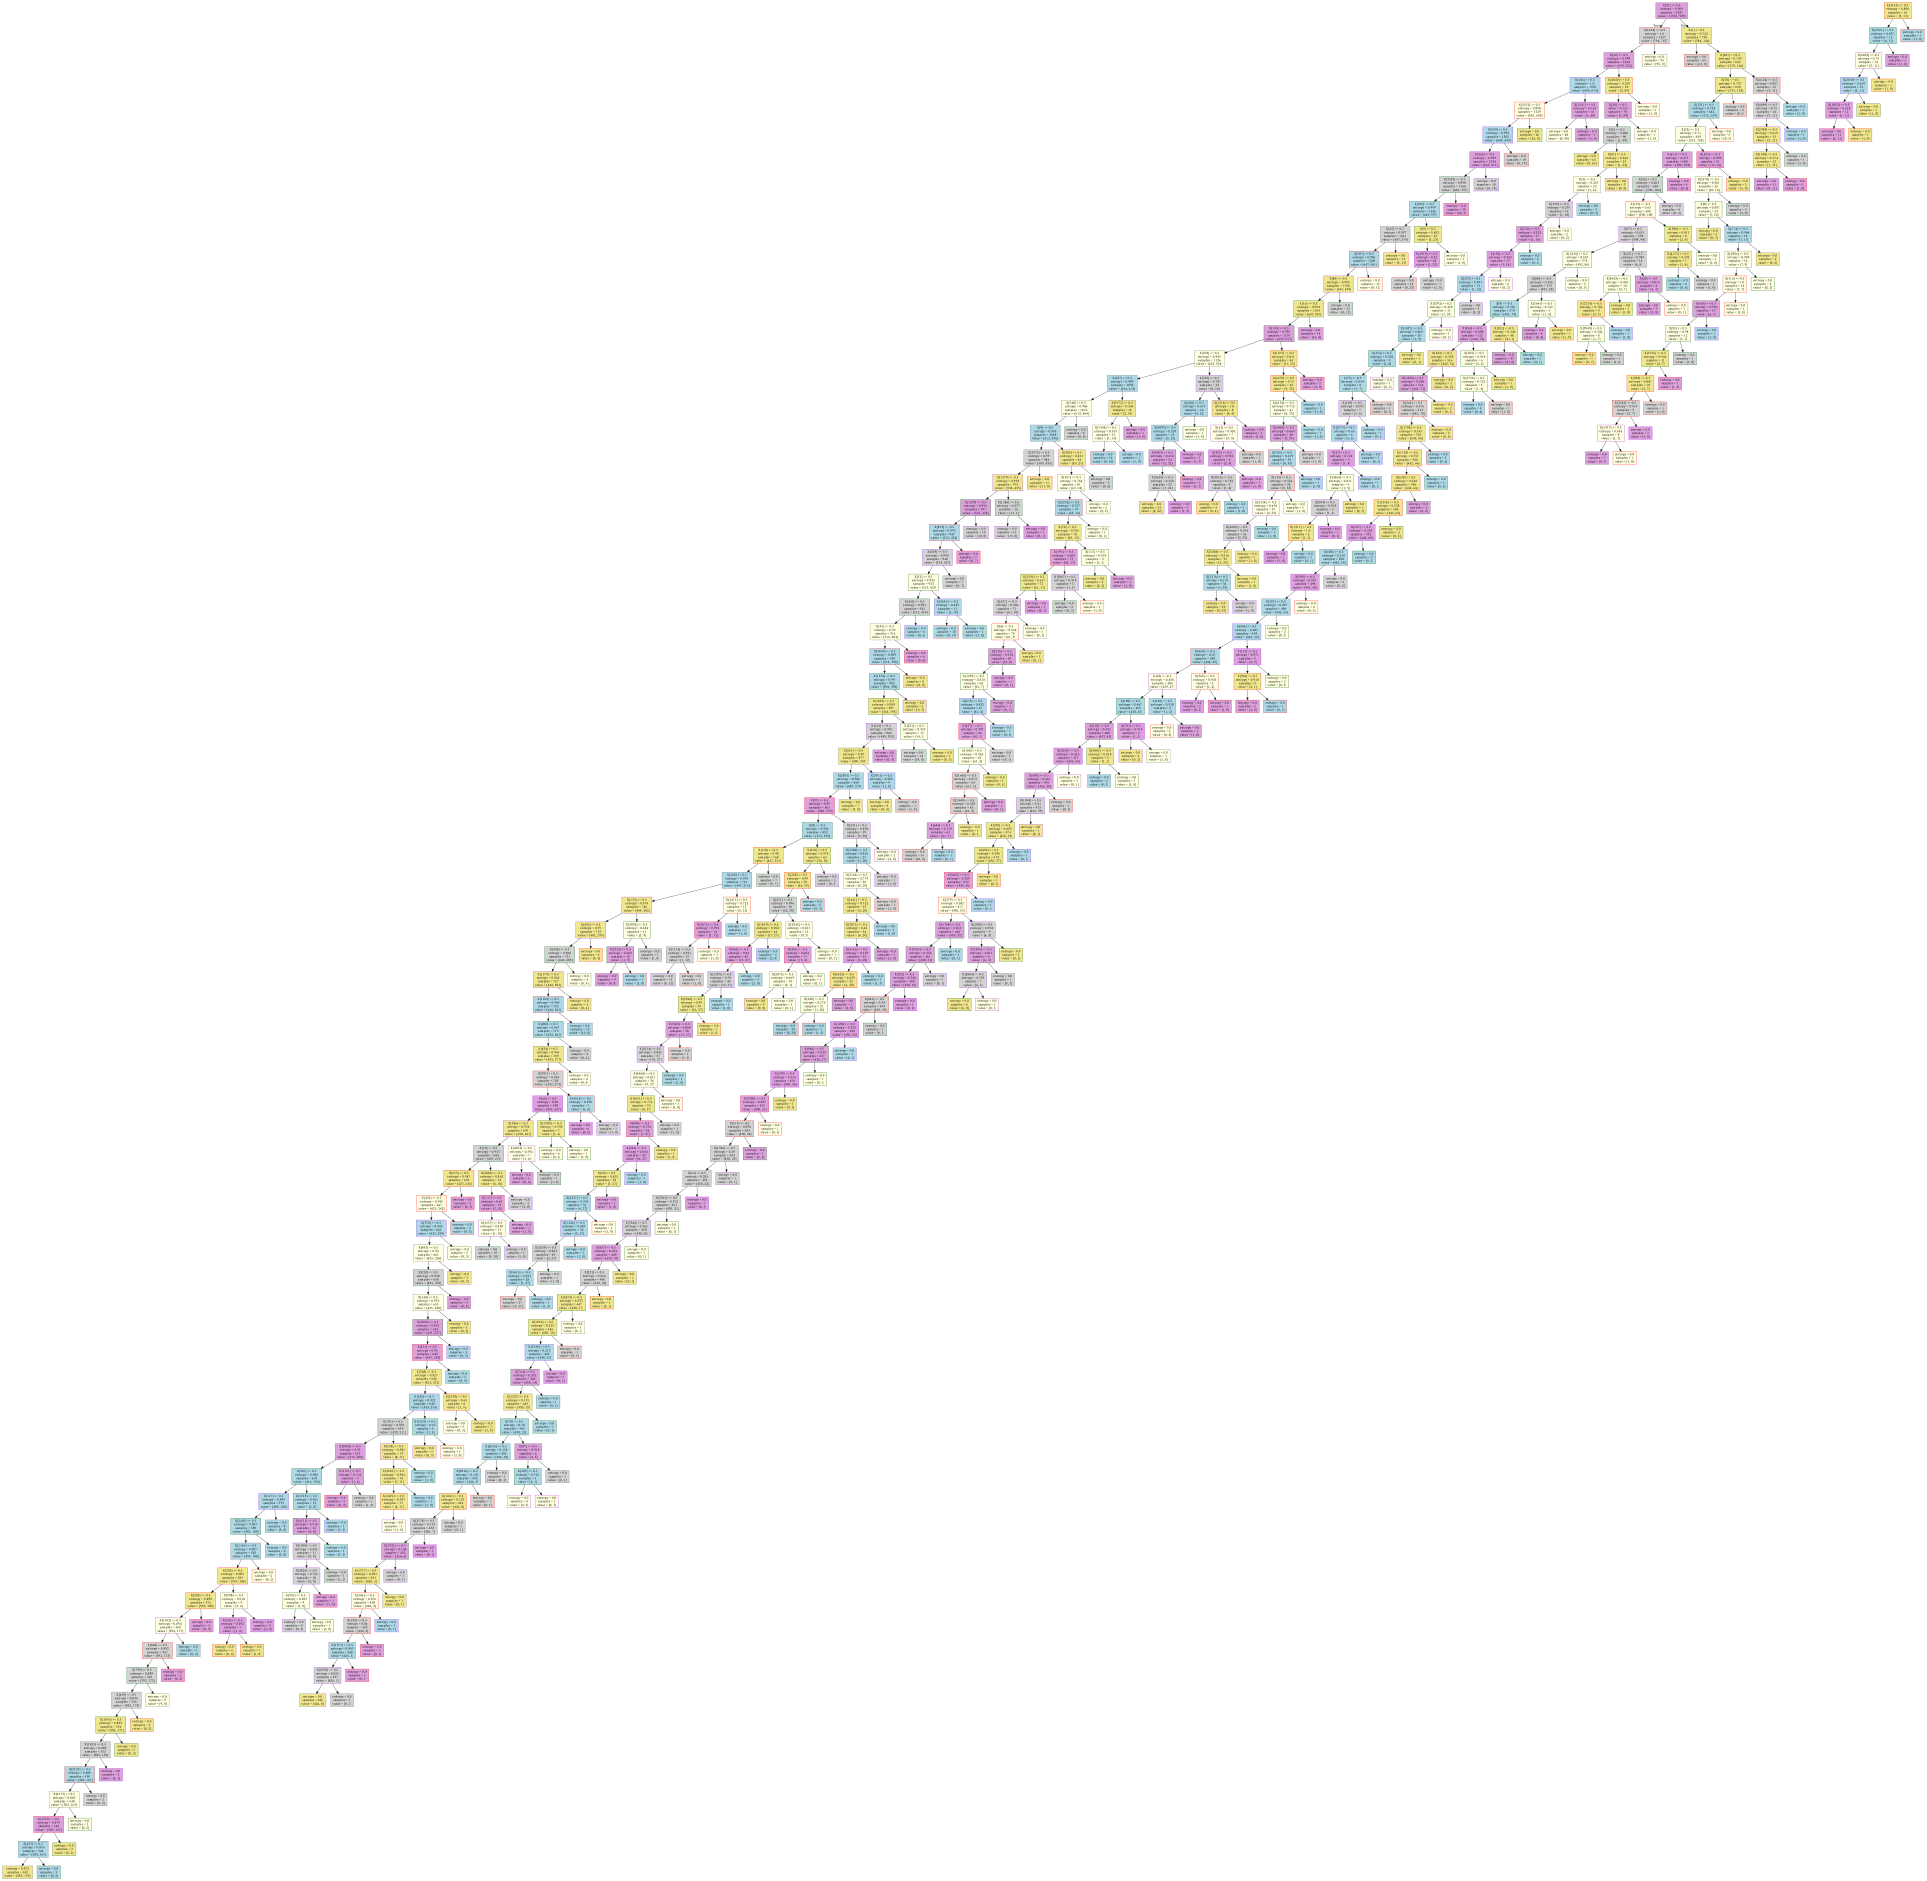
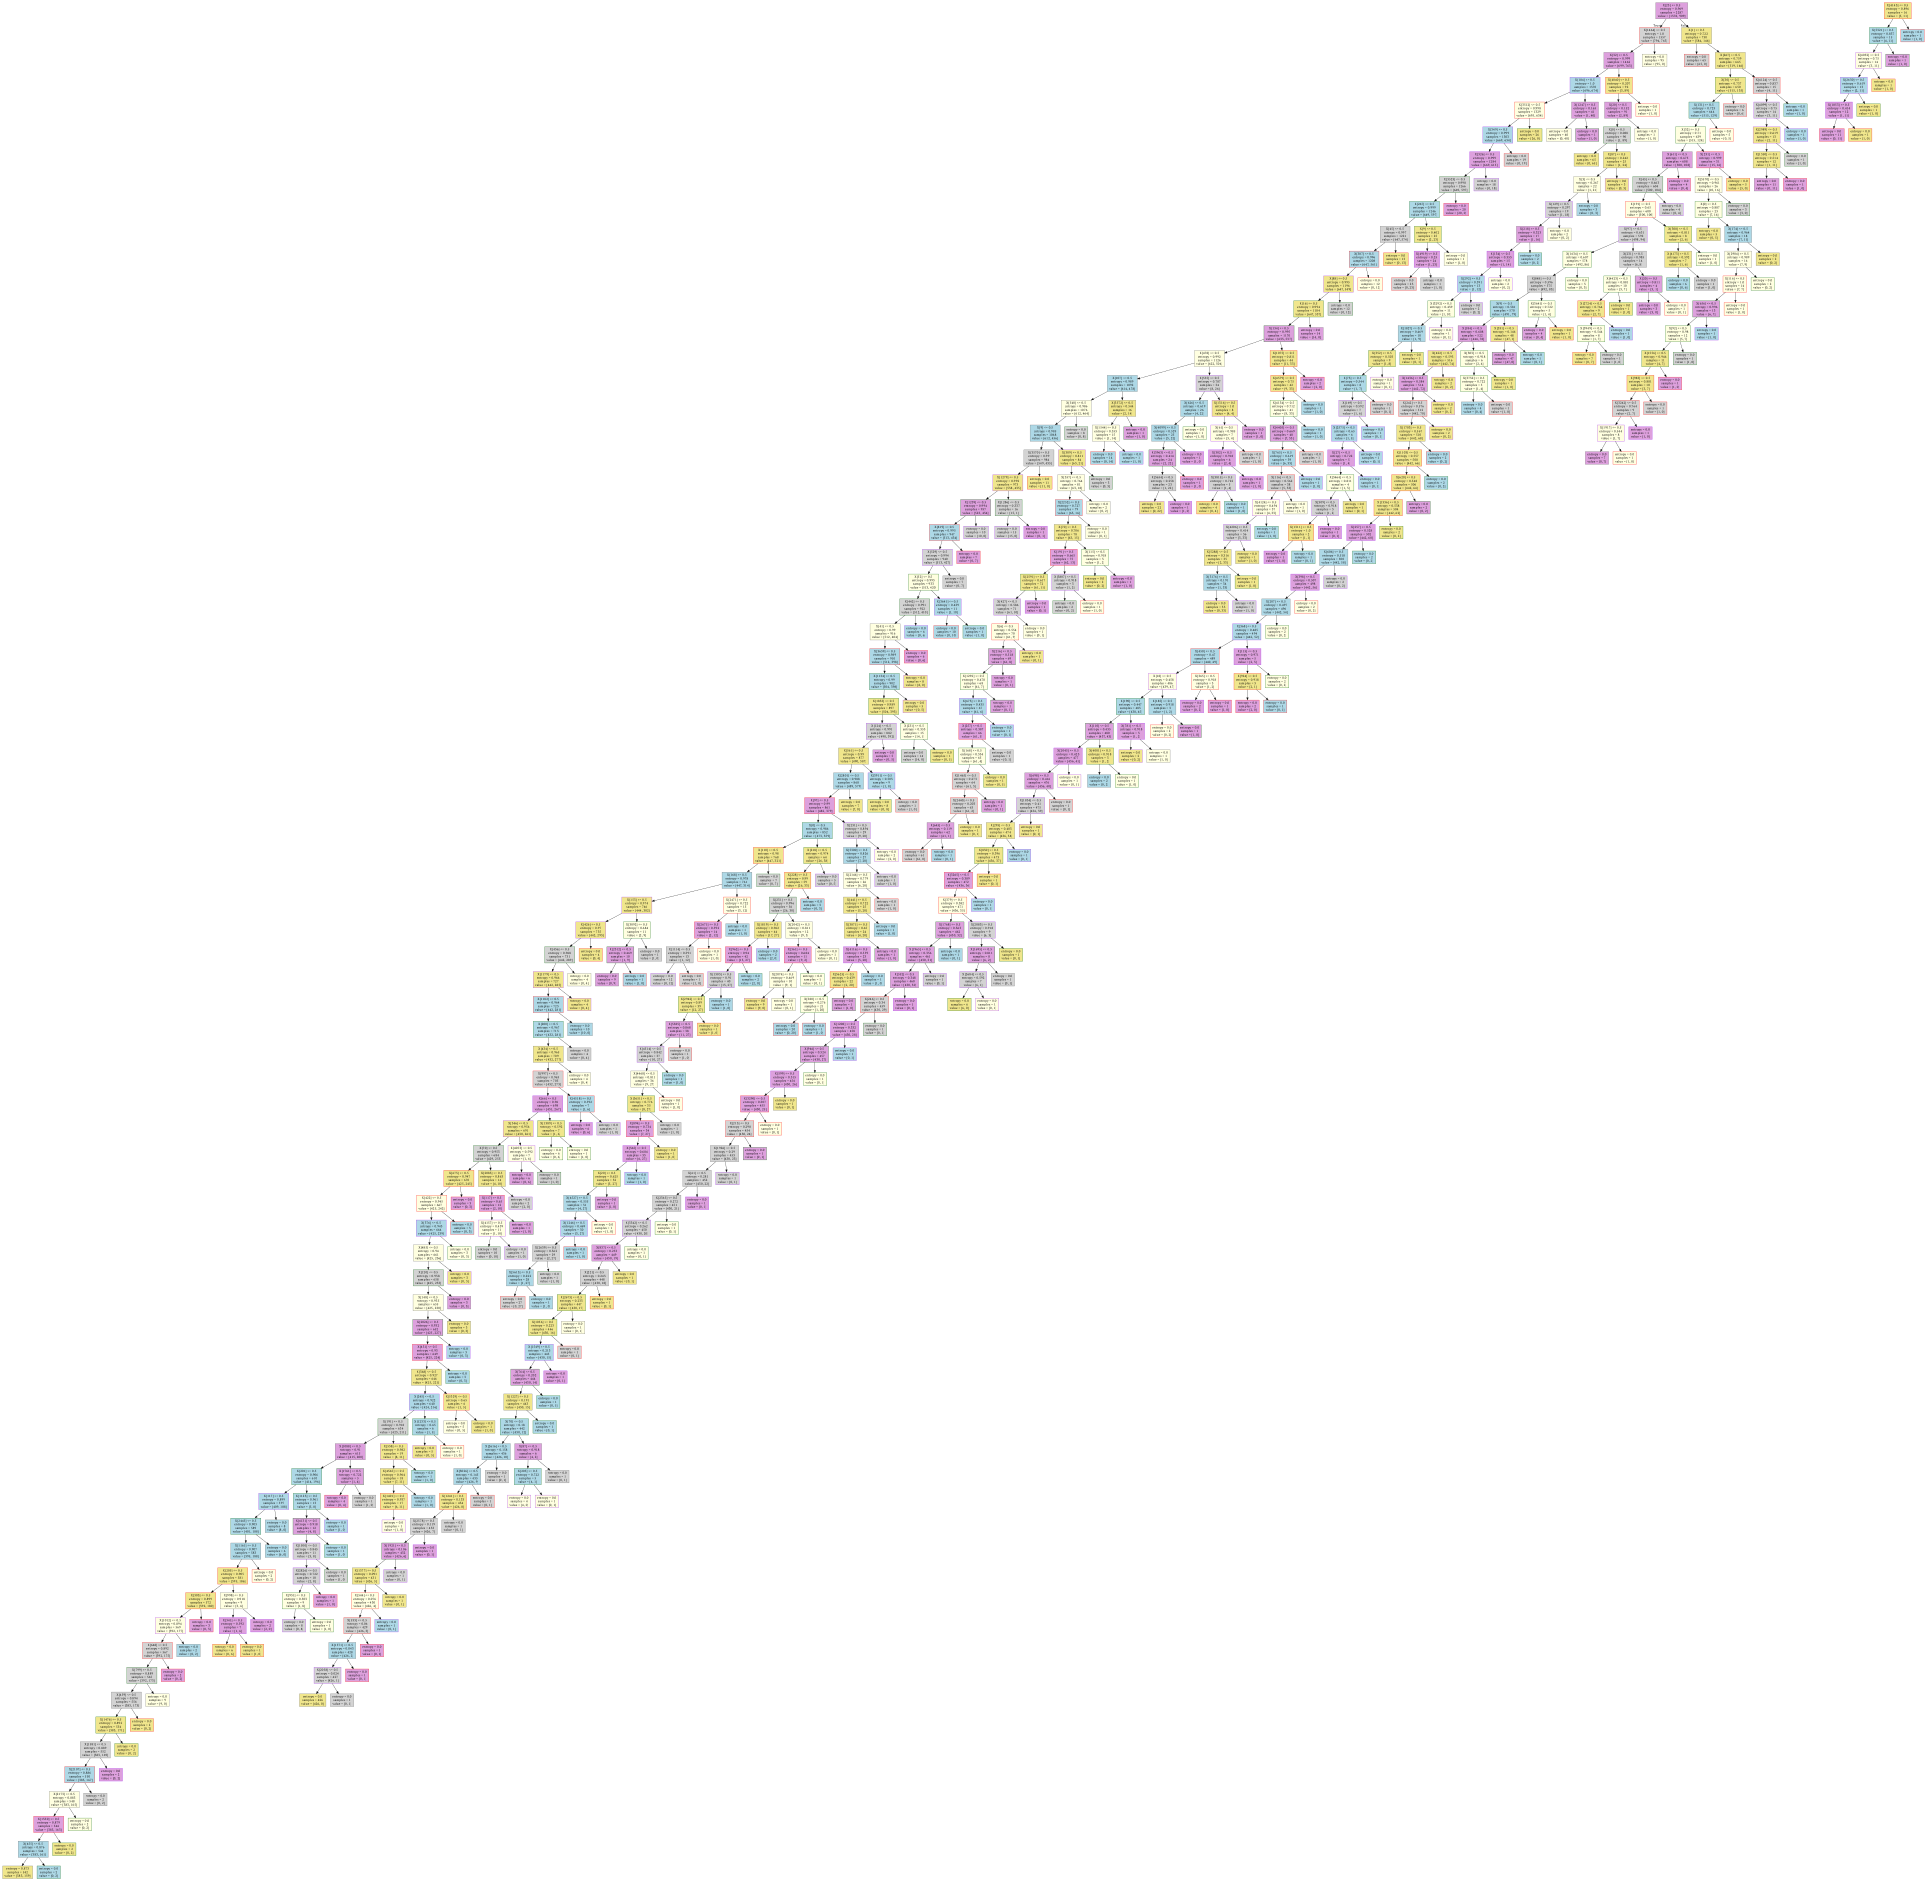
(1618, 110) -> (1618, 110)
(1382, 359) -> (1382, 359)
